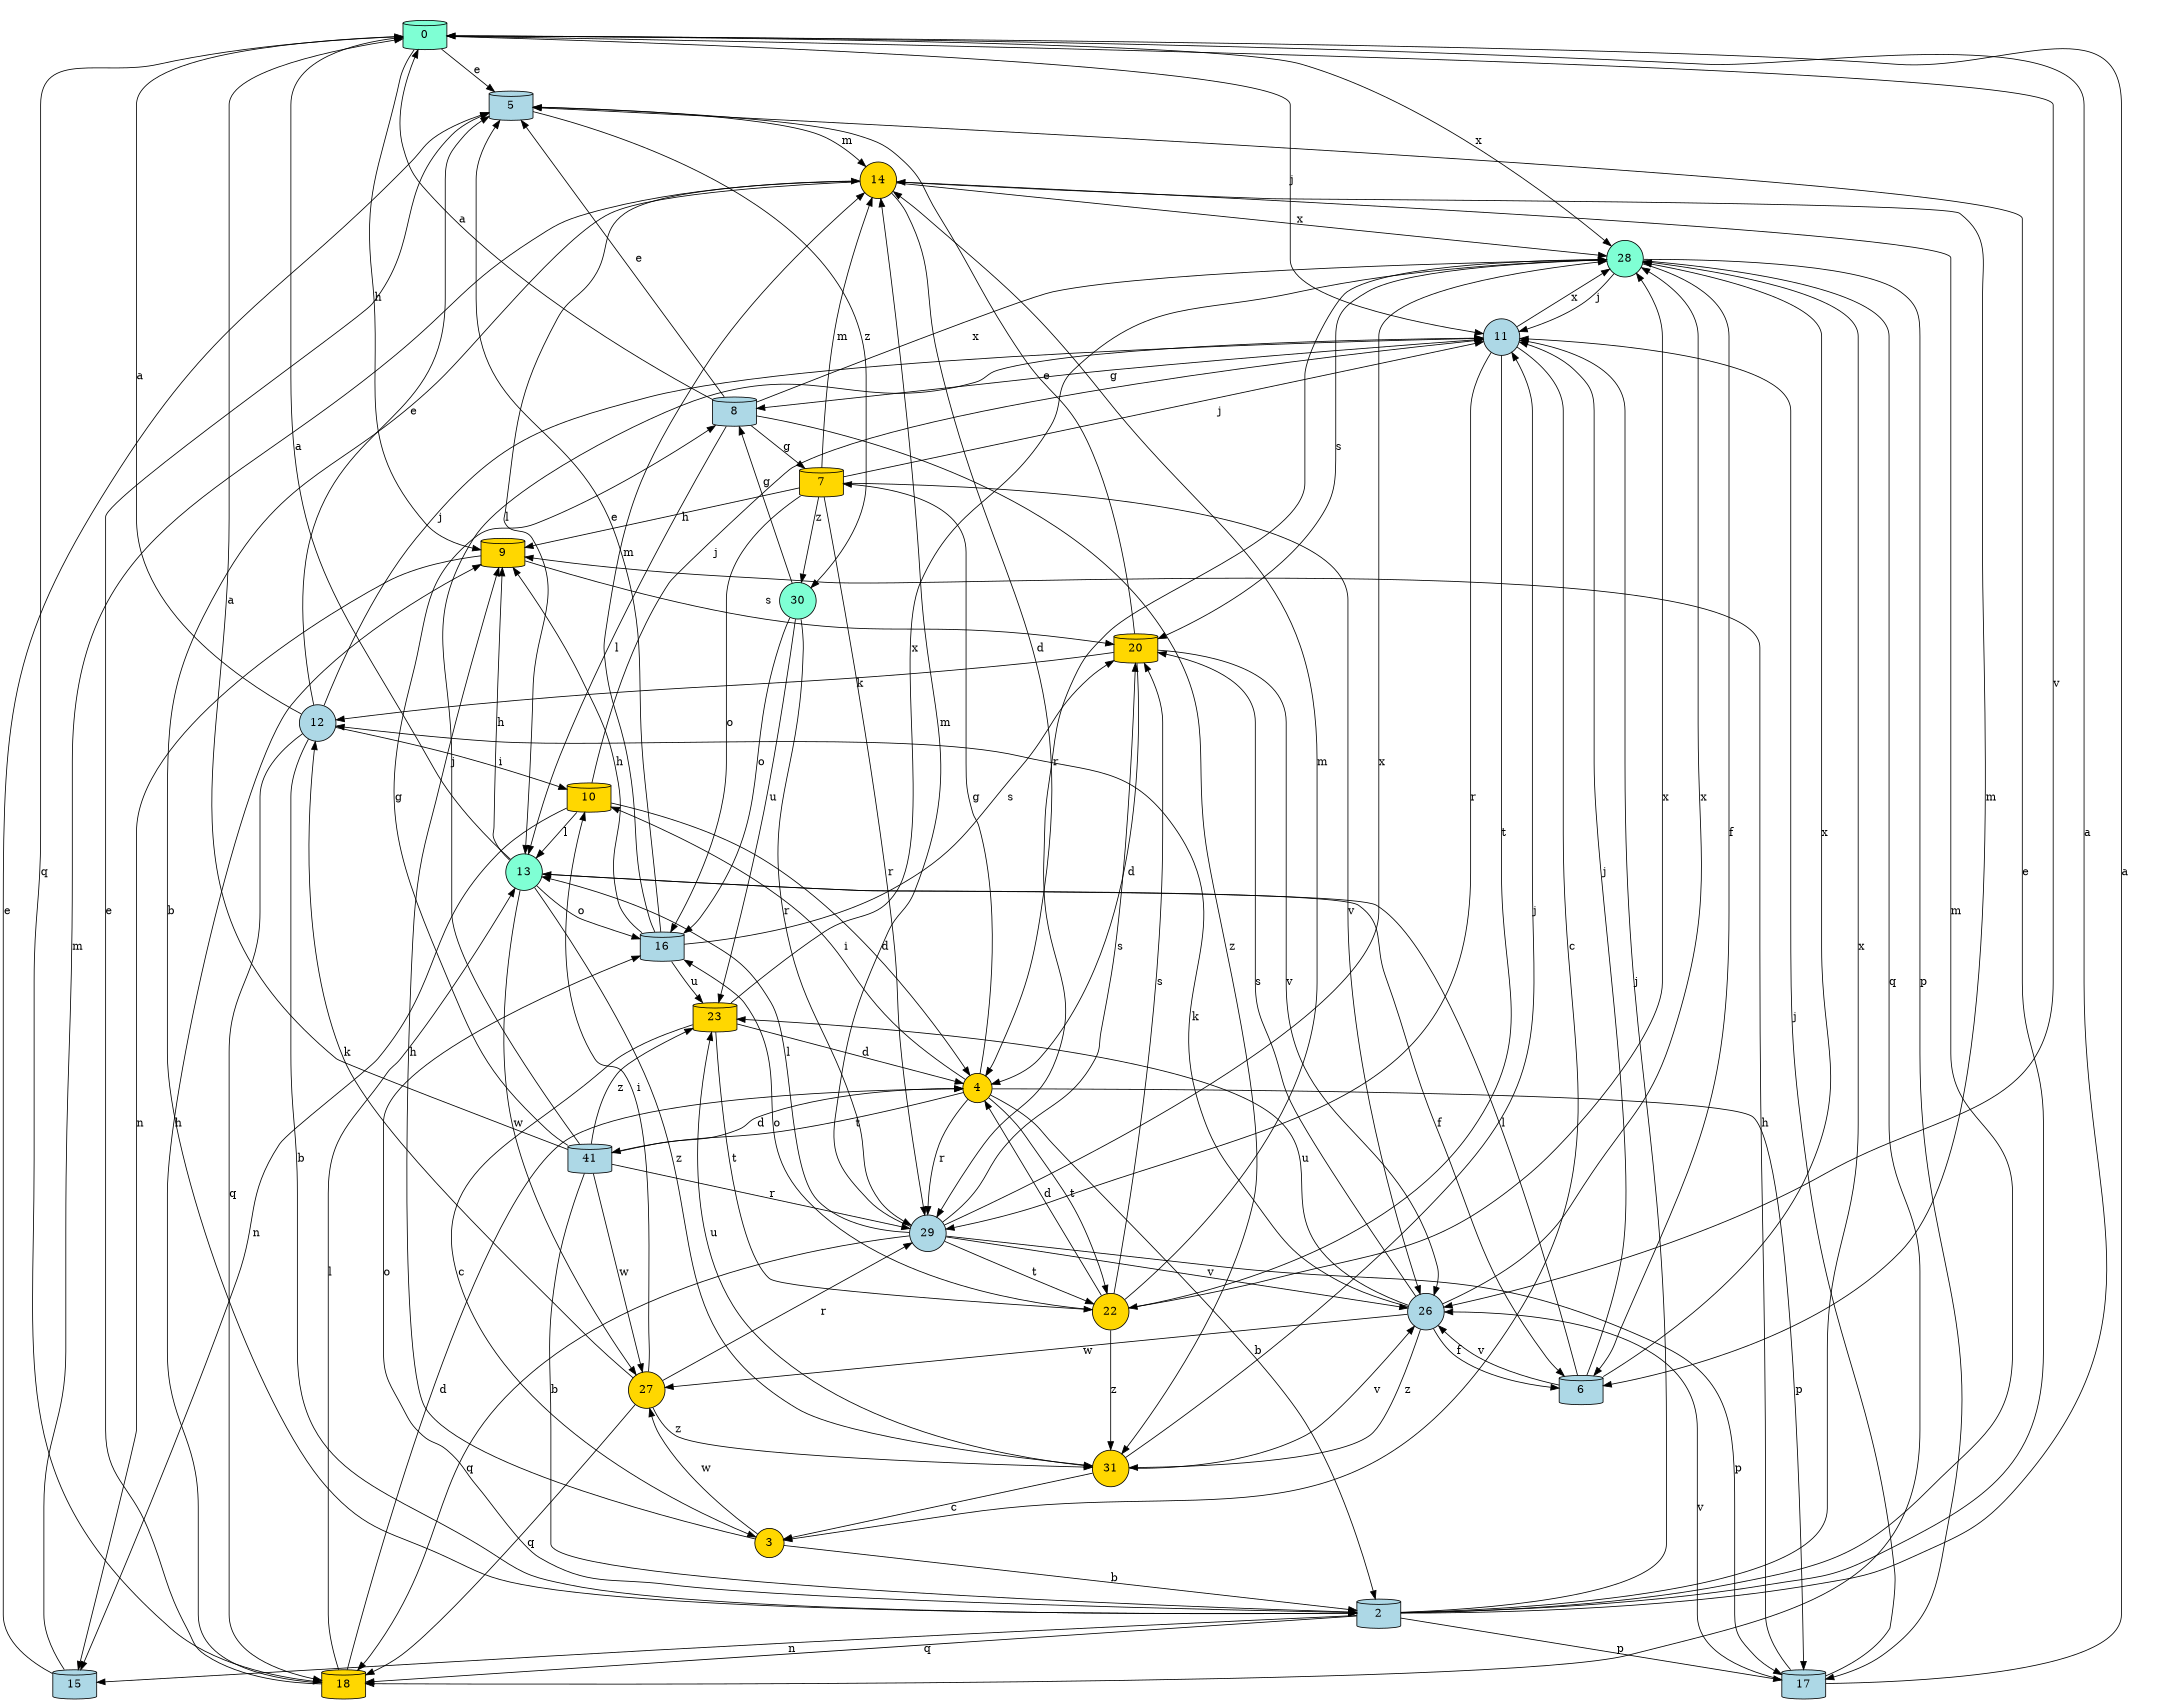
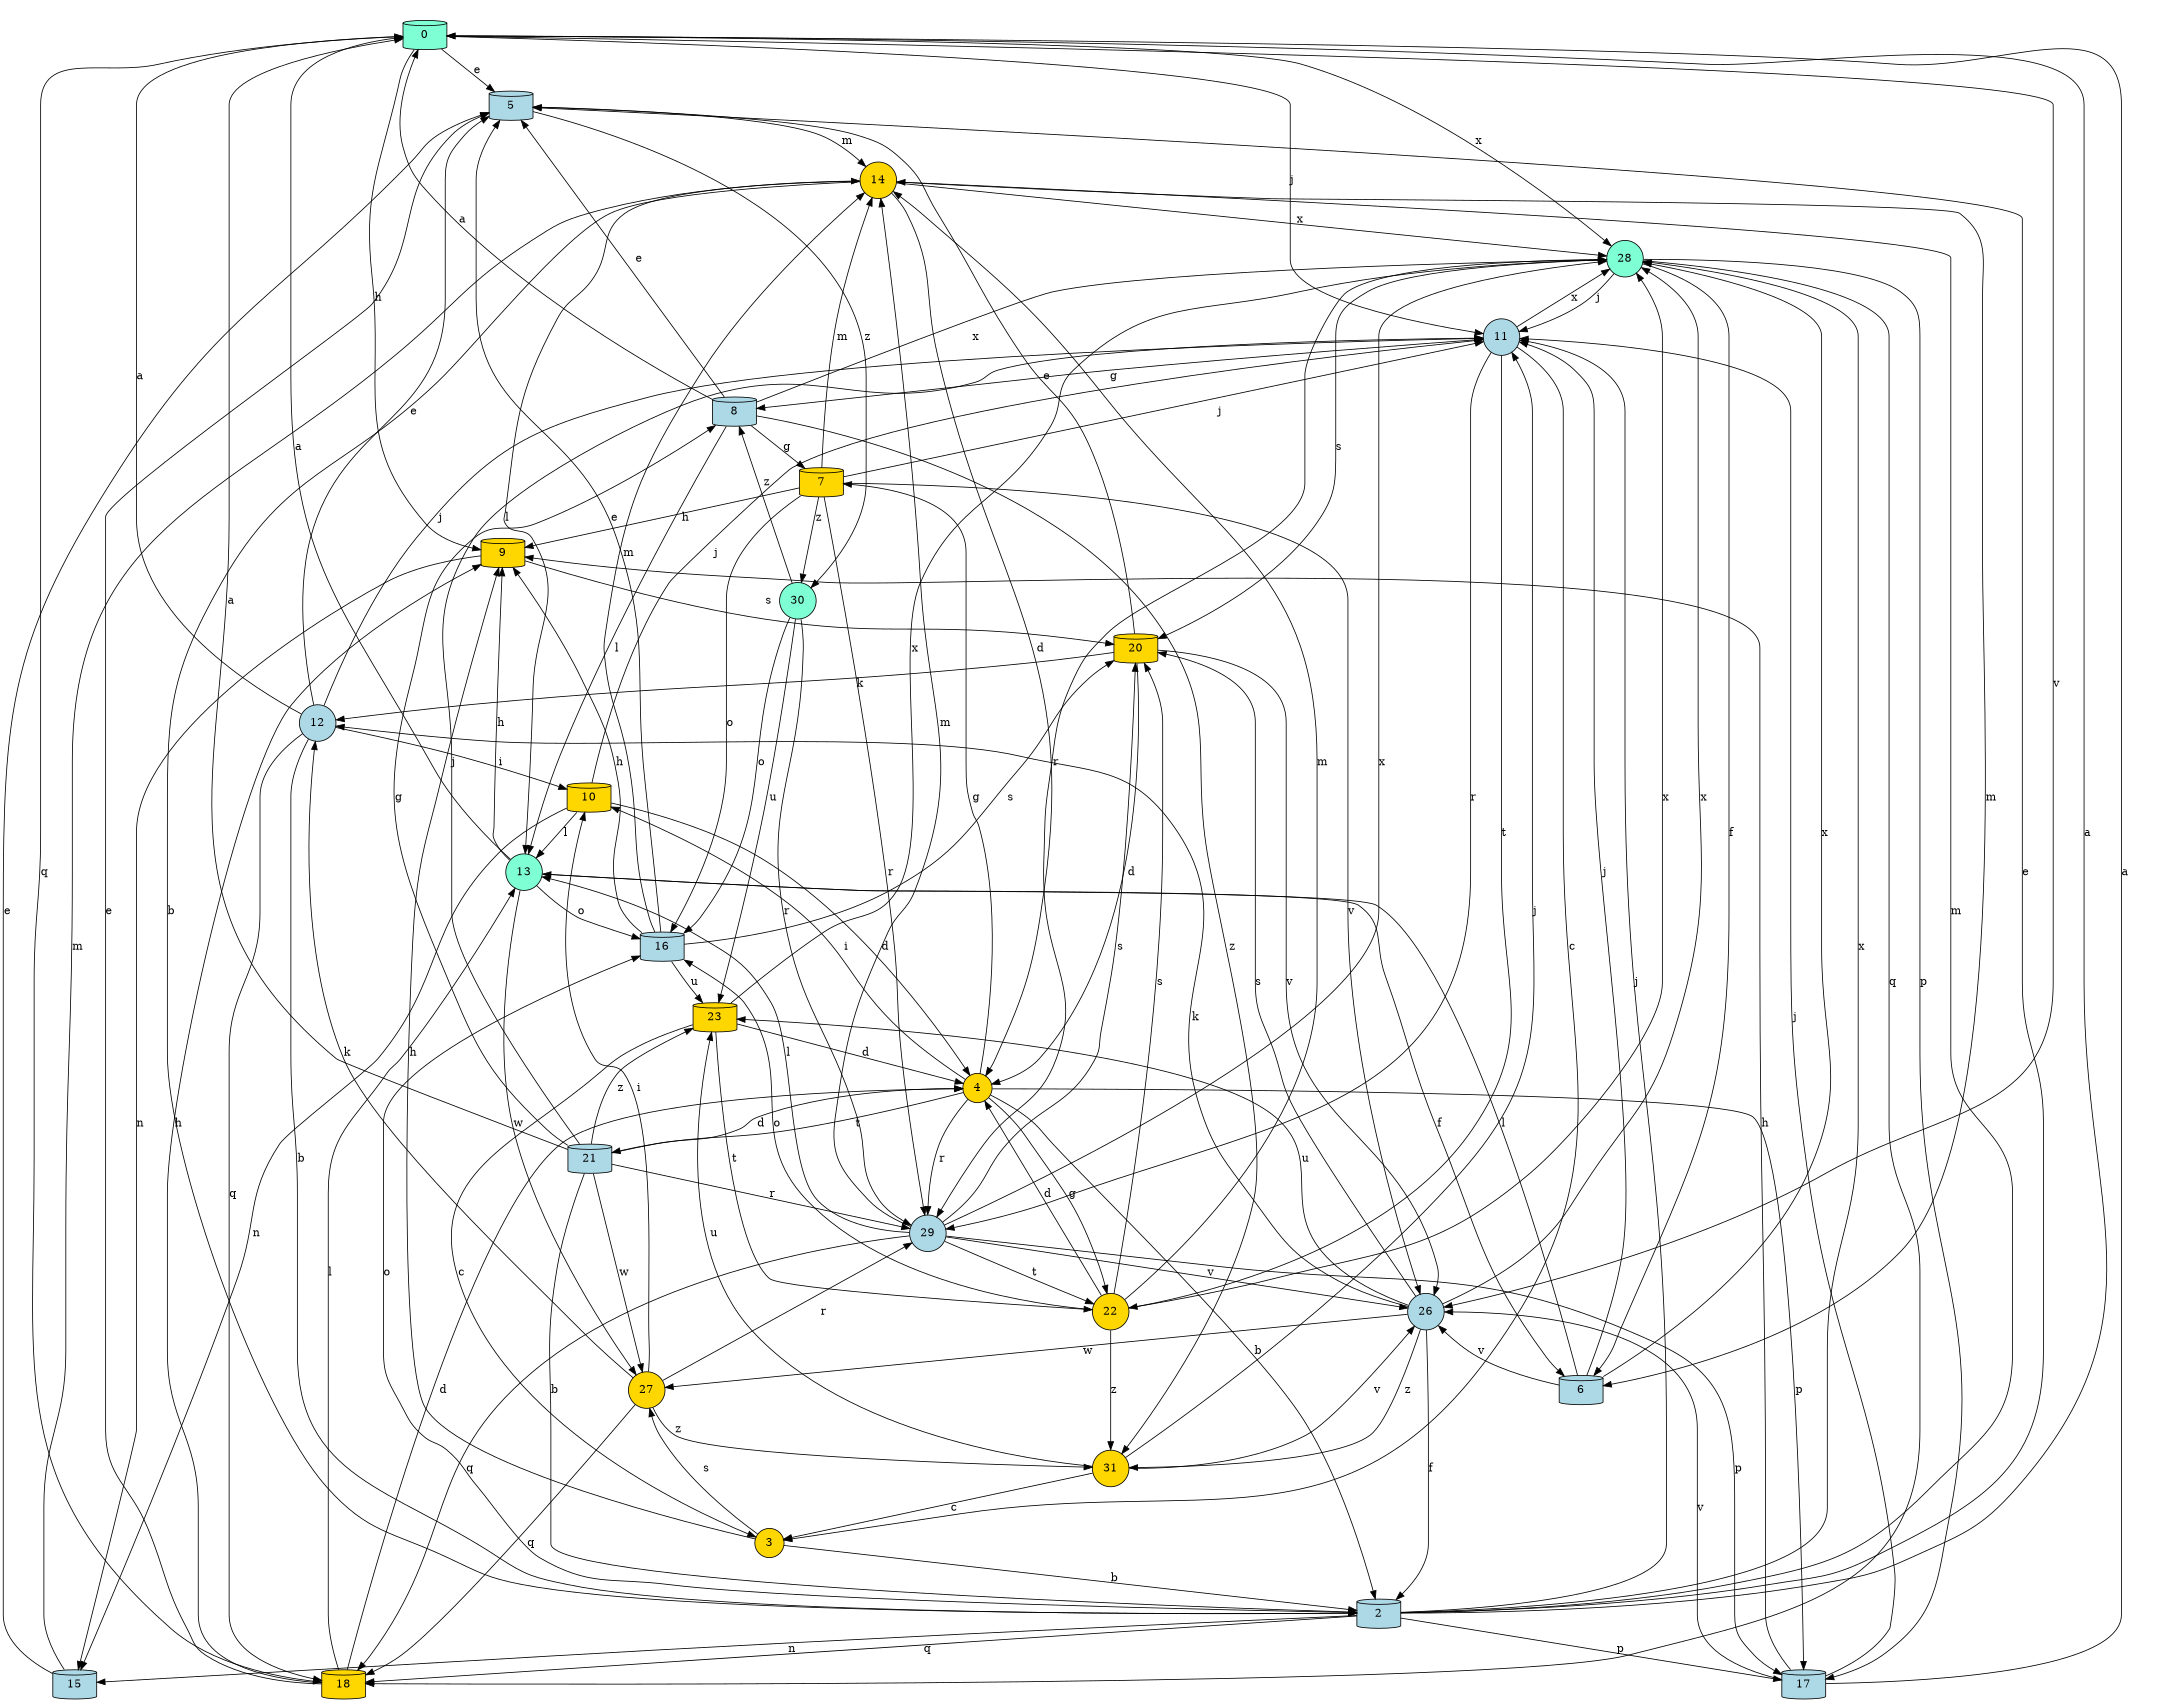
(767, 482) -> (767, 482)
(590, 1159) -> (590, 1159)
(1073, 1194) -> (1073, 1194)
(702, 1295) -> none
(1485, 1371) -> (1428, 1466)
(706, 1468) -> (706, 1468)
